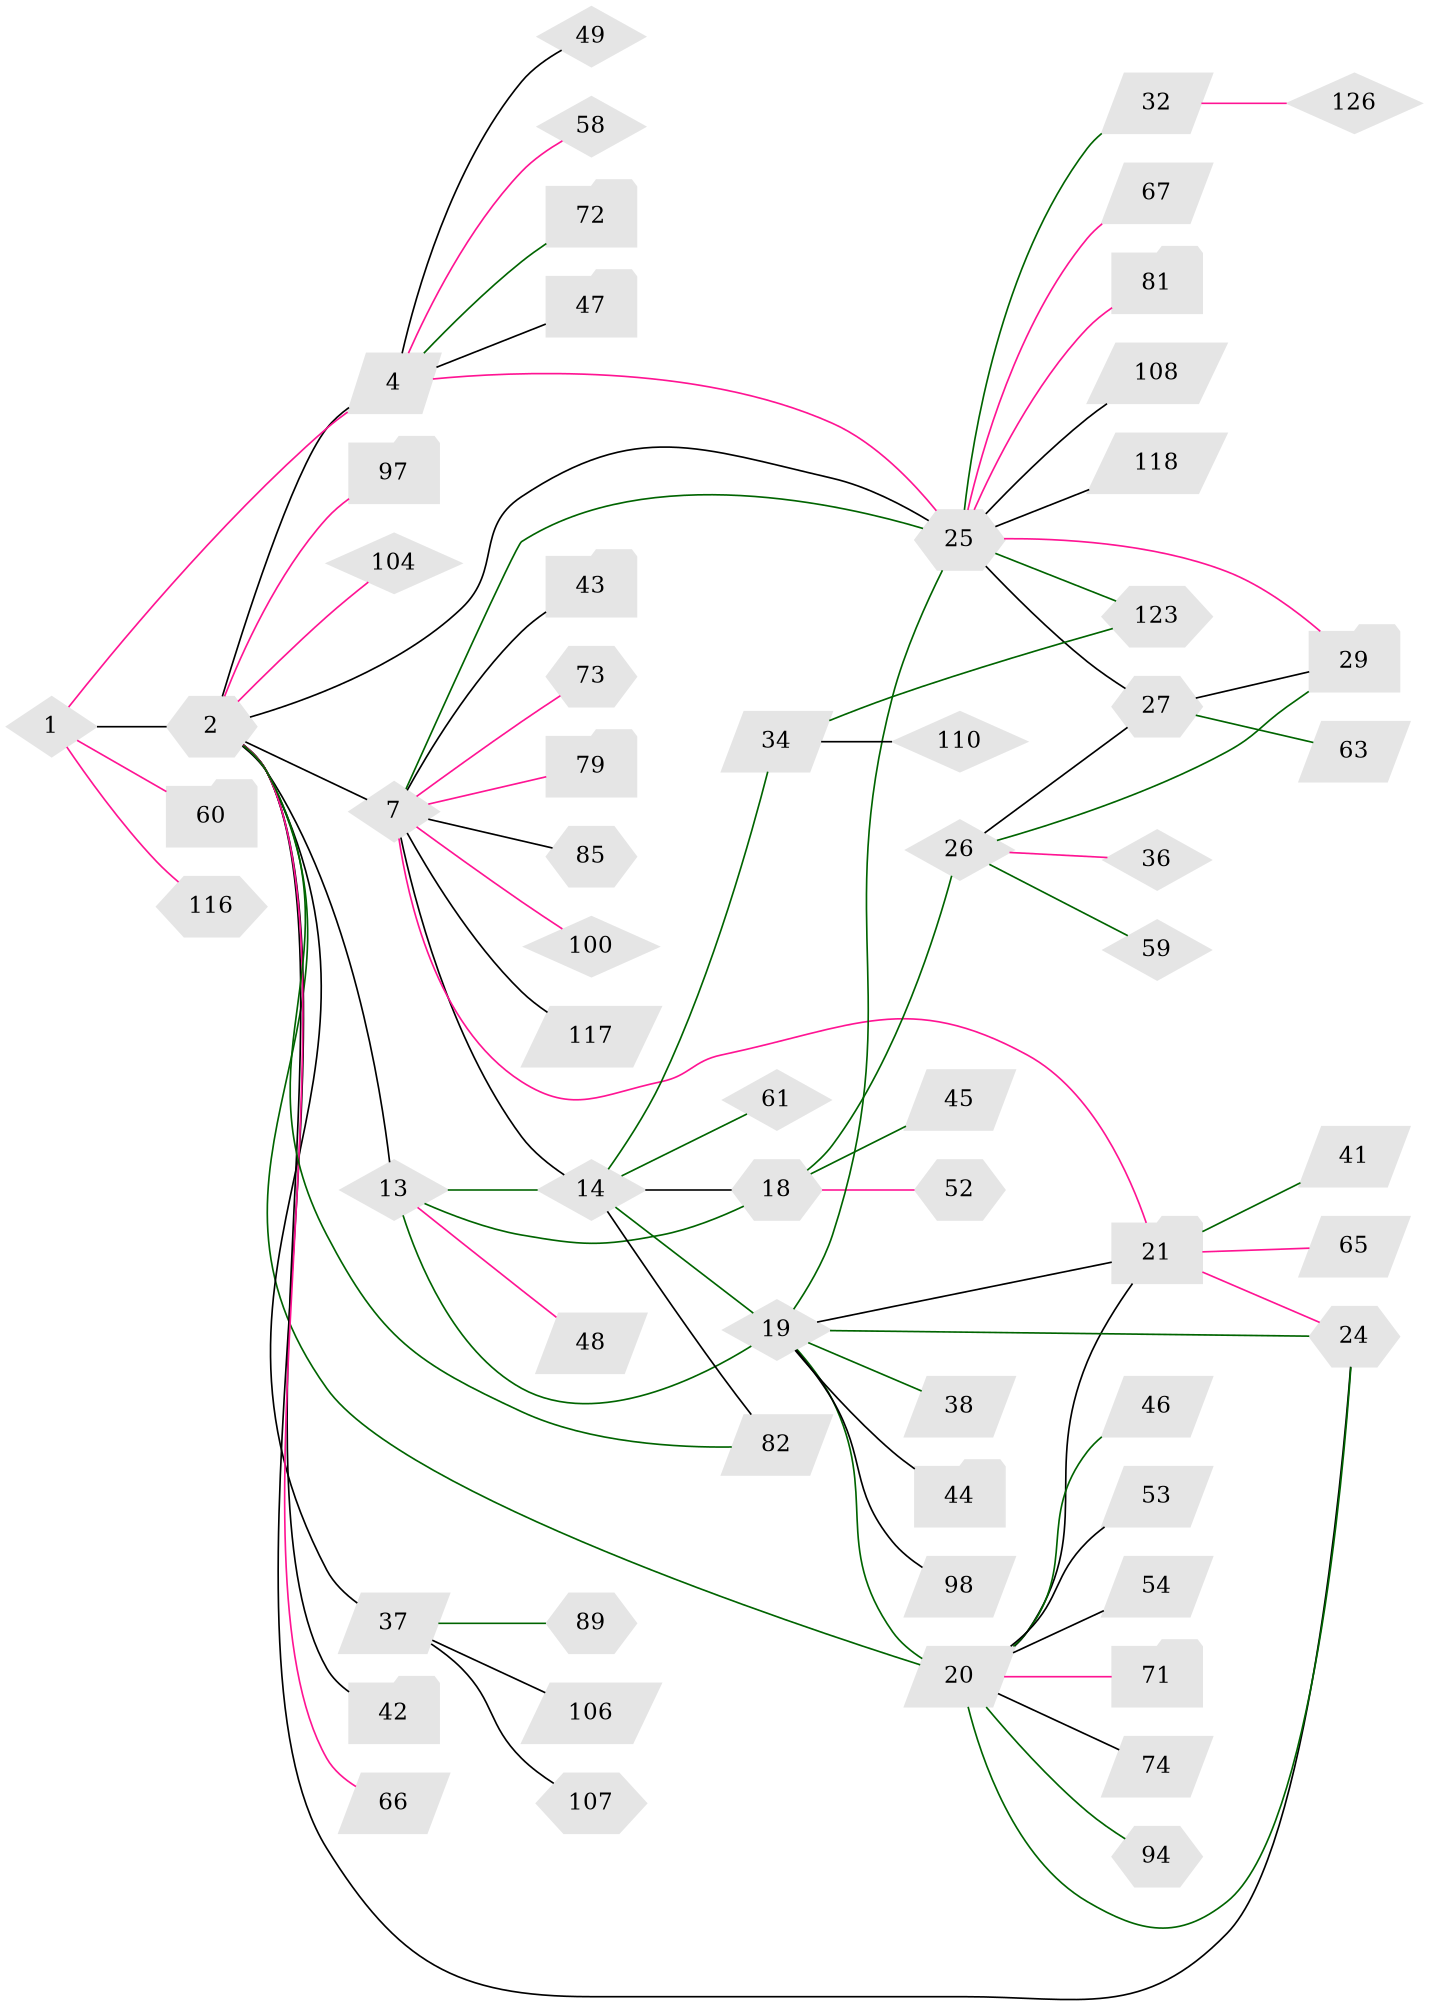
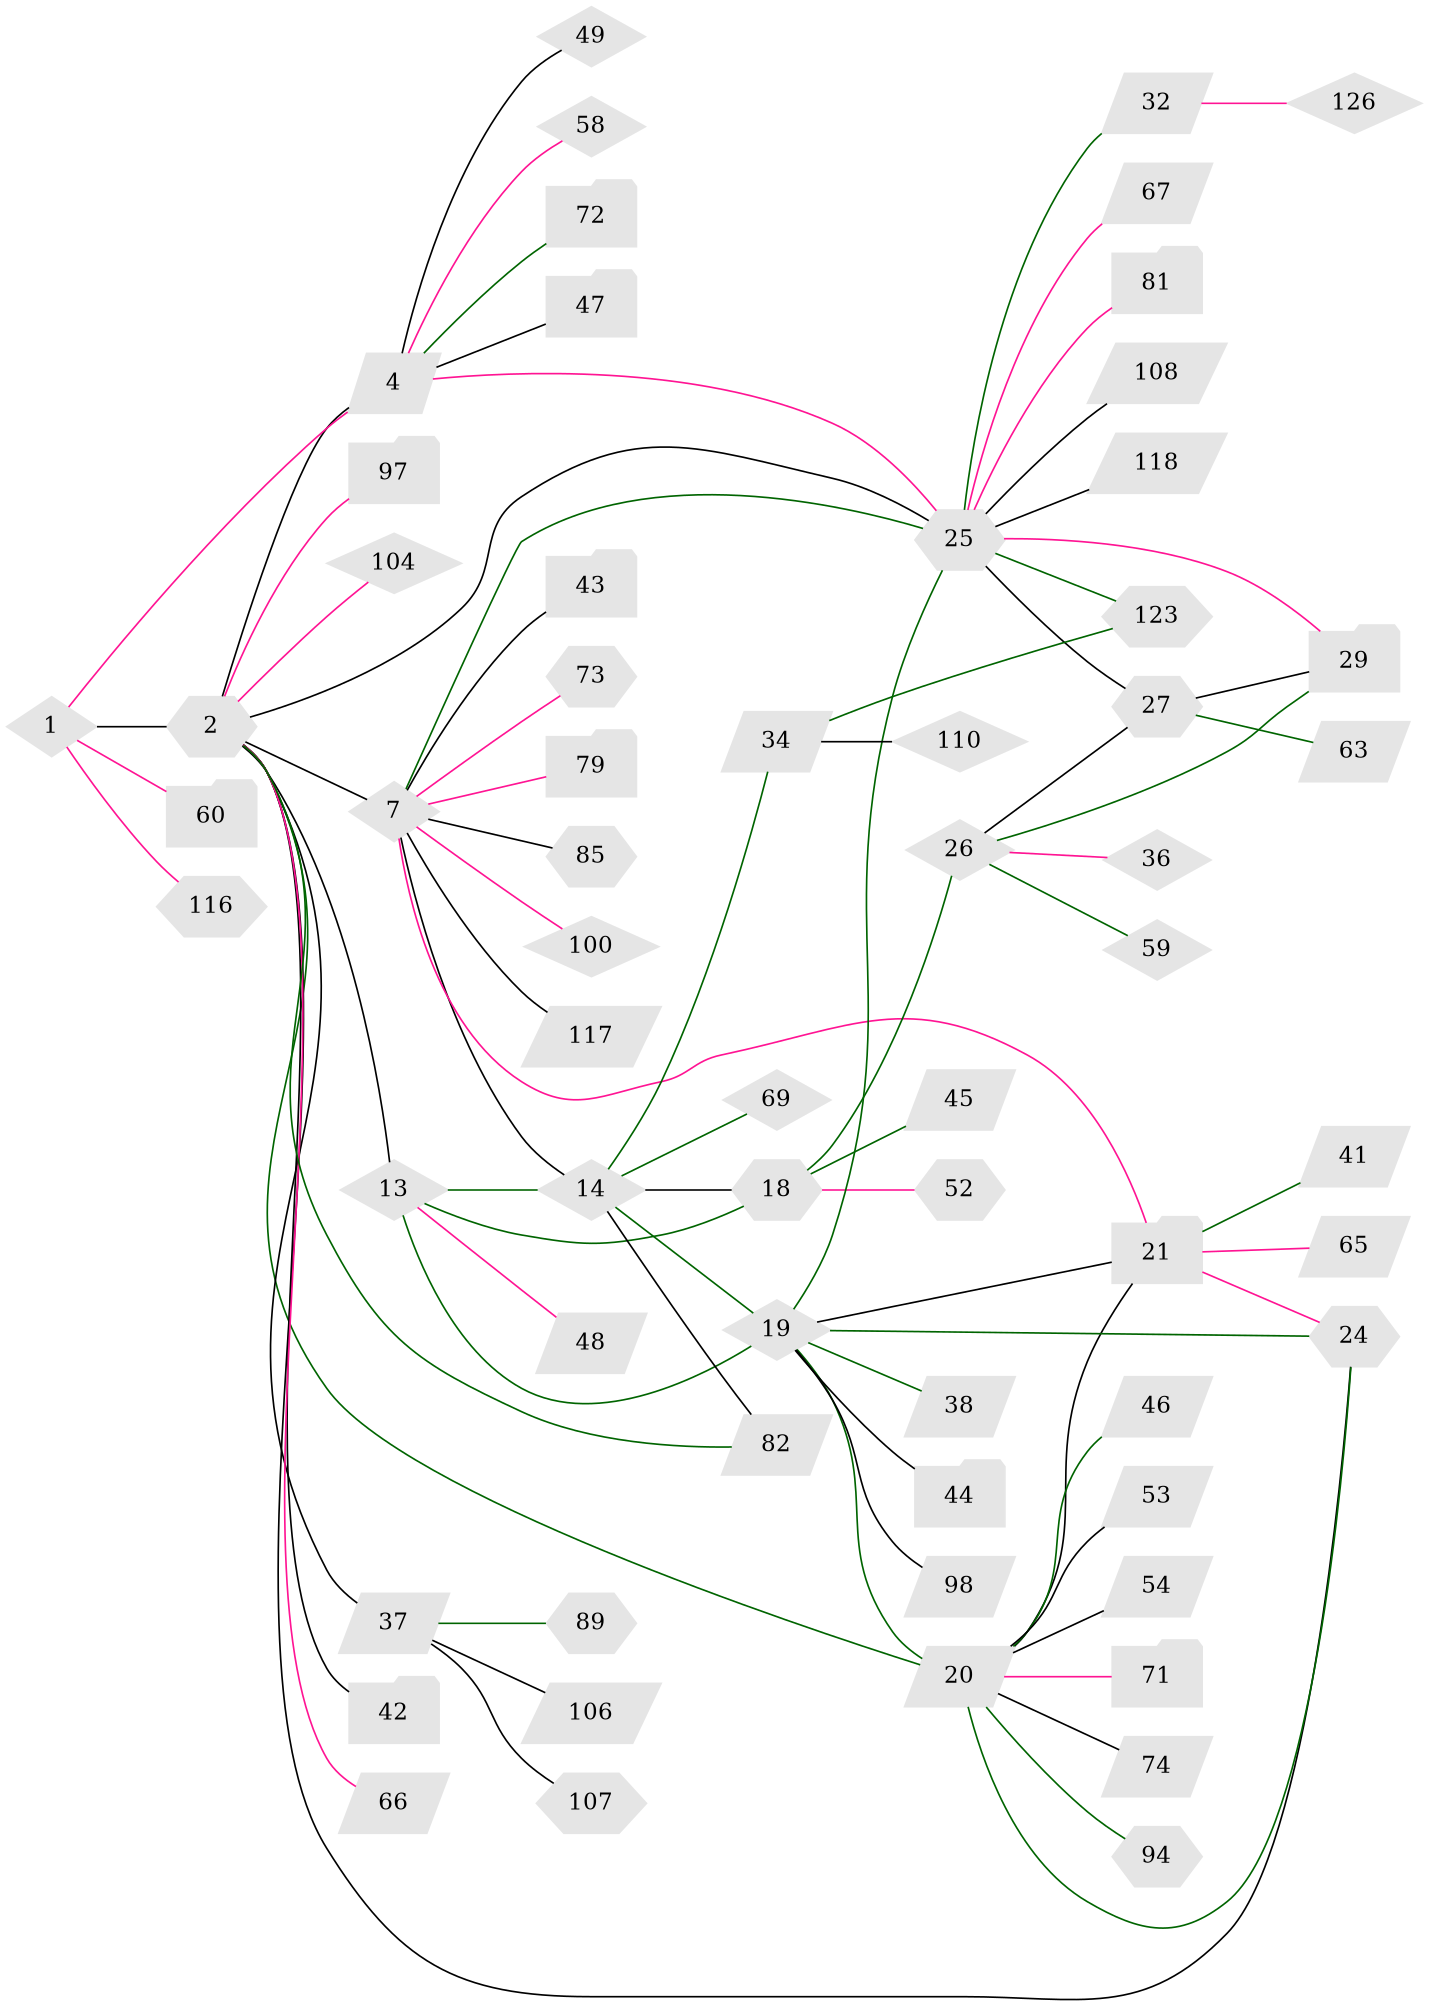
(777, 1100) -> (777, 1100)
